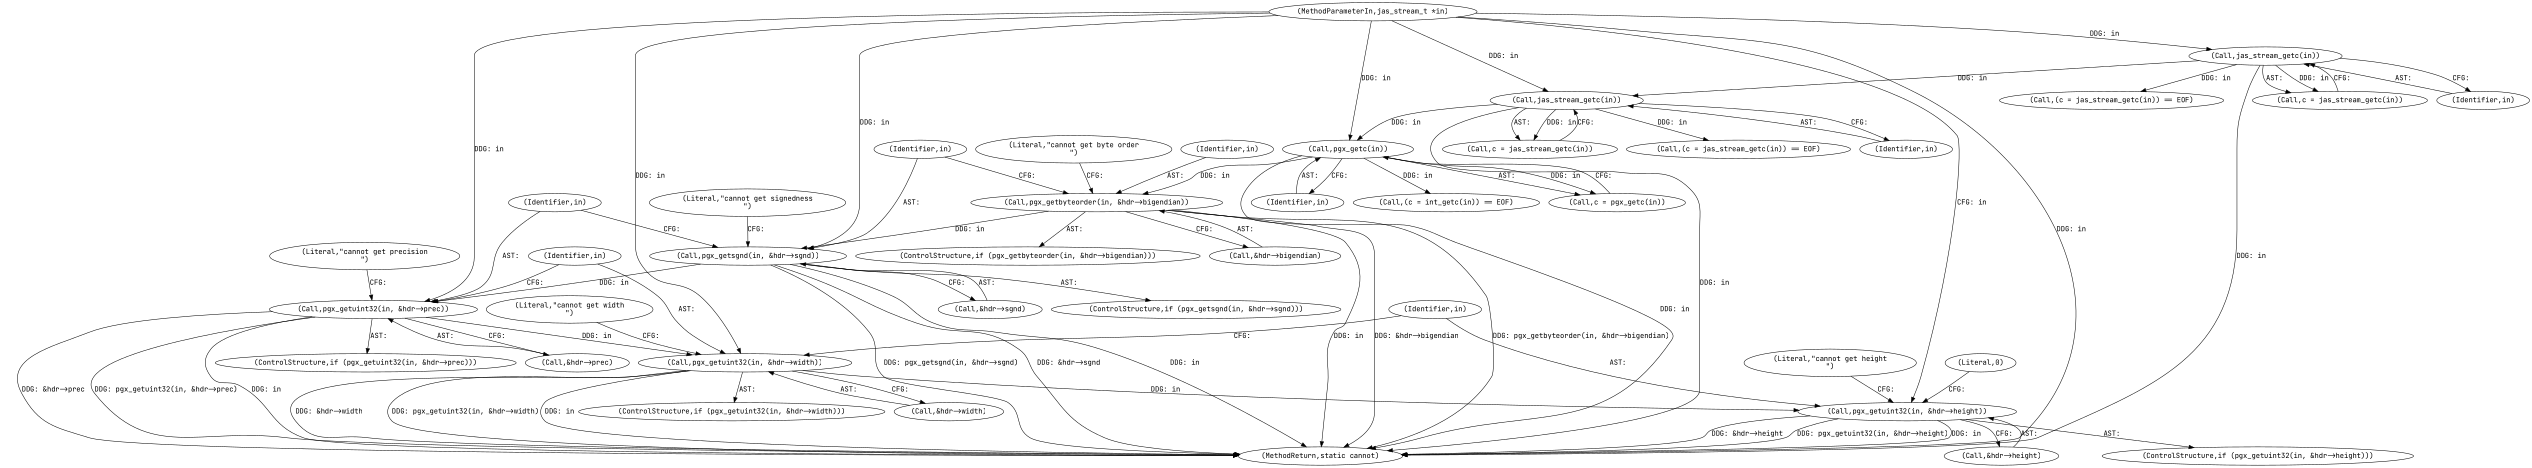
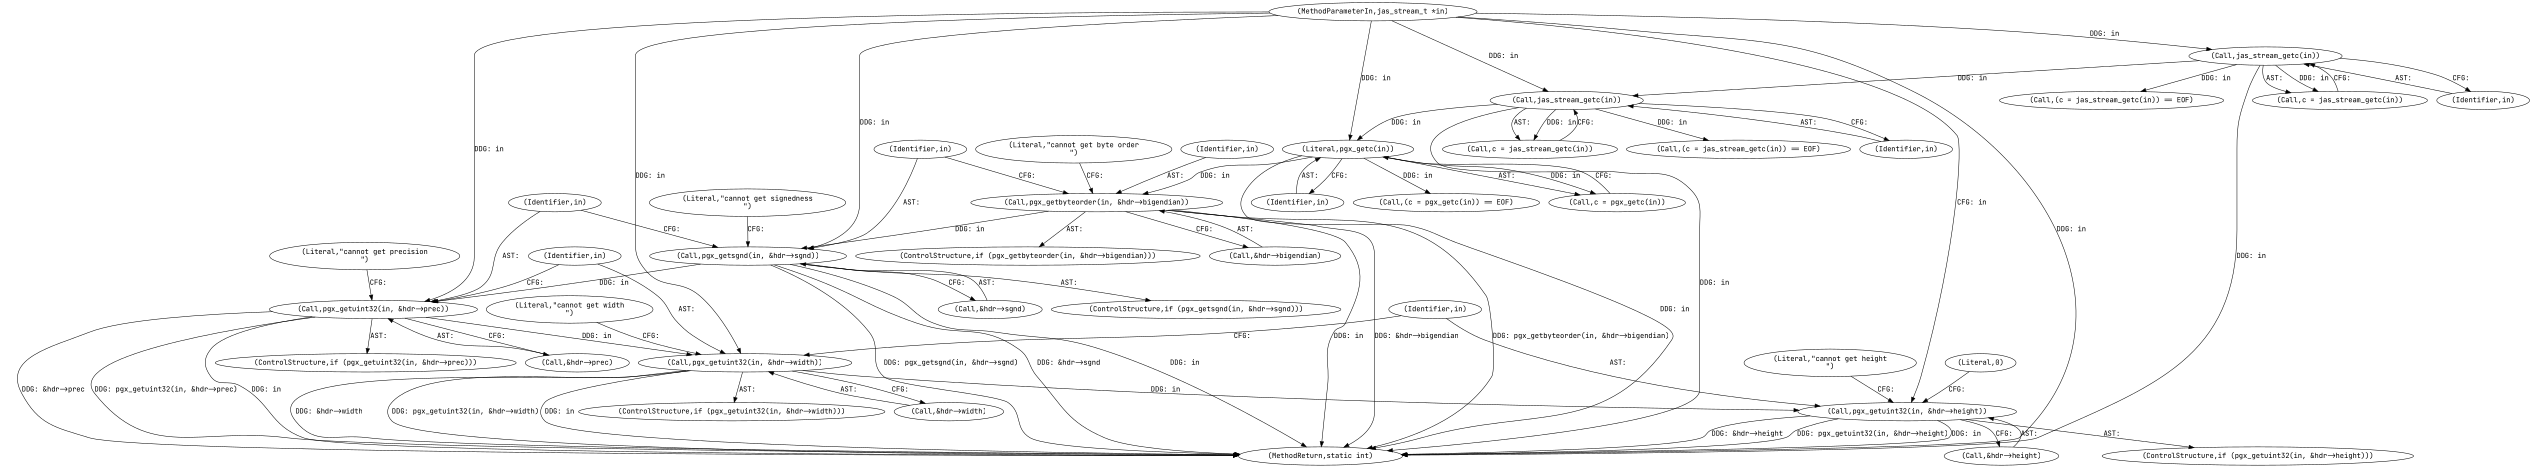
(1348, 149) -> (1348, 149)
(1446, 203) -> (1446, 203)
(1320, 456) -> (1320, 456)
